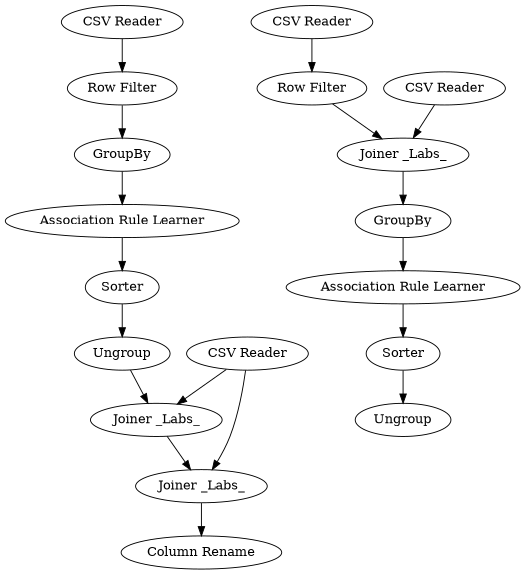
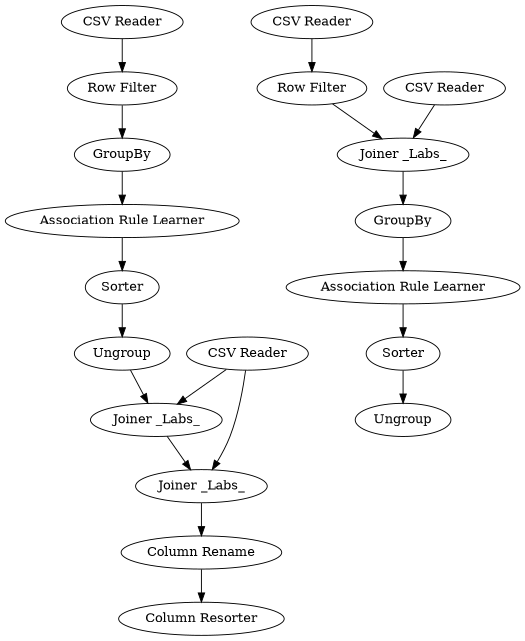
none -> (201, 619)
